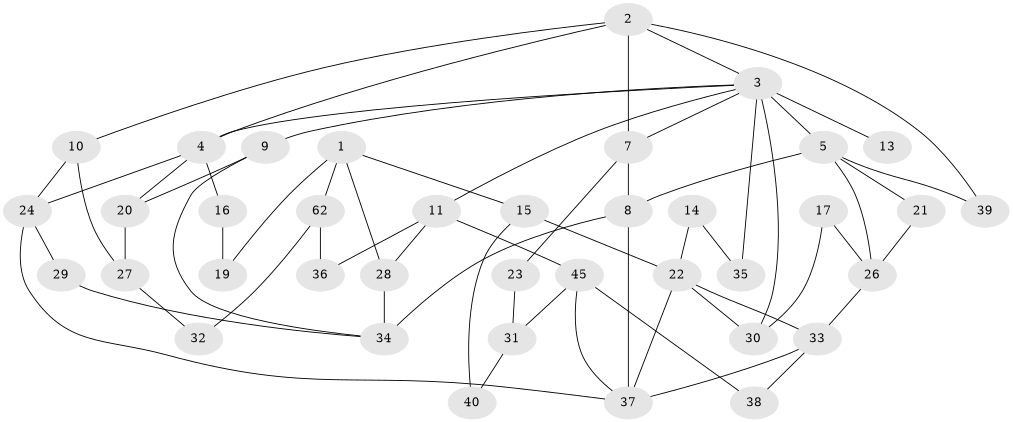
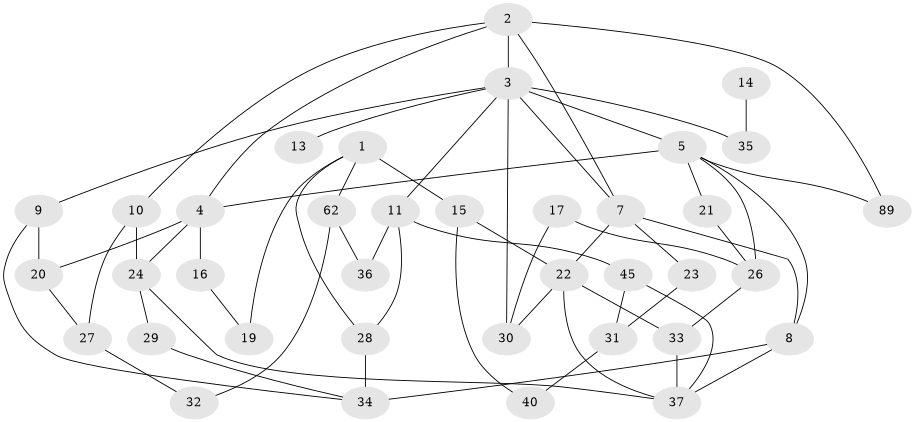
(424, 105) -> (441, 177)
(985, 211) -> (887, 211)
(685, 243) -> (593, 243)
(754, 403) -> none
